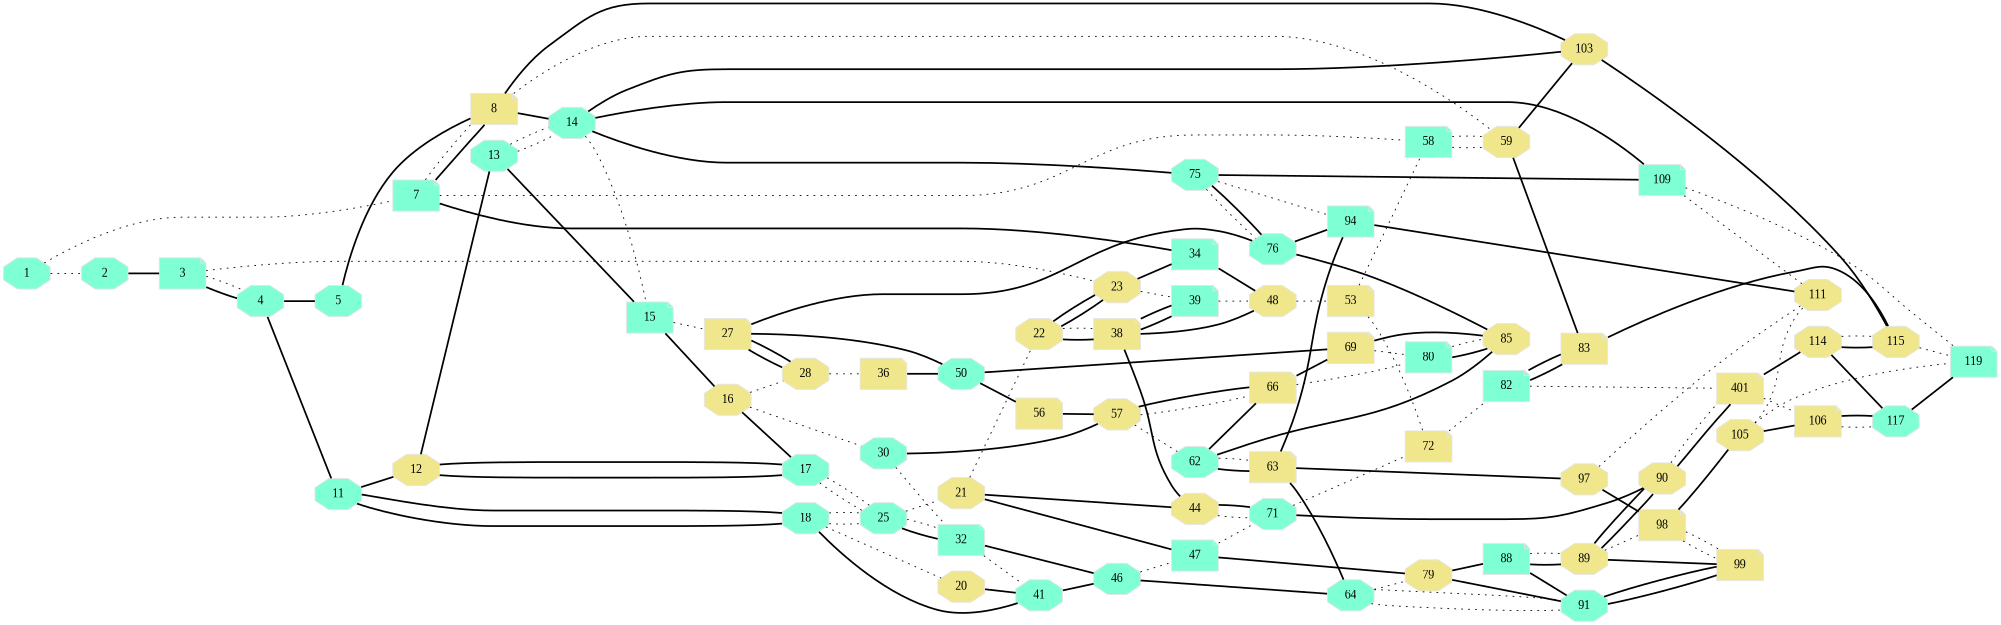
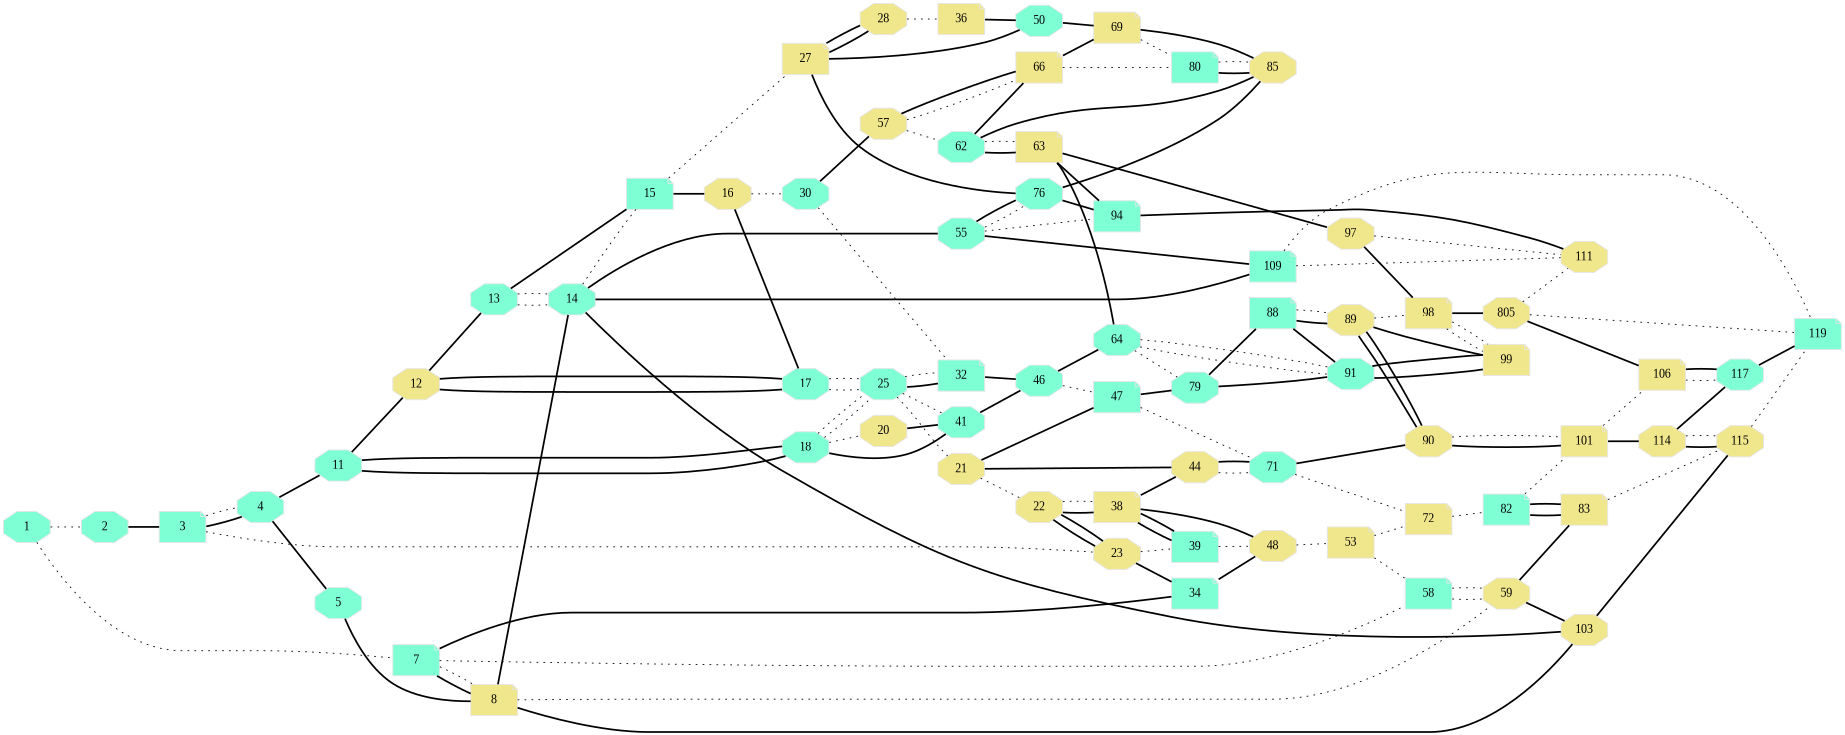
(1195, 175) -> (961, 234)
(1765, 278) -> (1664, 475)
(767, 387) -> none
(1740, 389) -> (1584, 441)
(1039, 414) -> none
(1740, 435) -> (1506, 313)
(1003, 570) -> (922, 403)
(1429, 575) -> (1195, 388)
